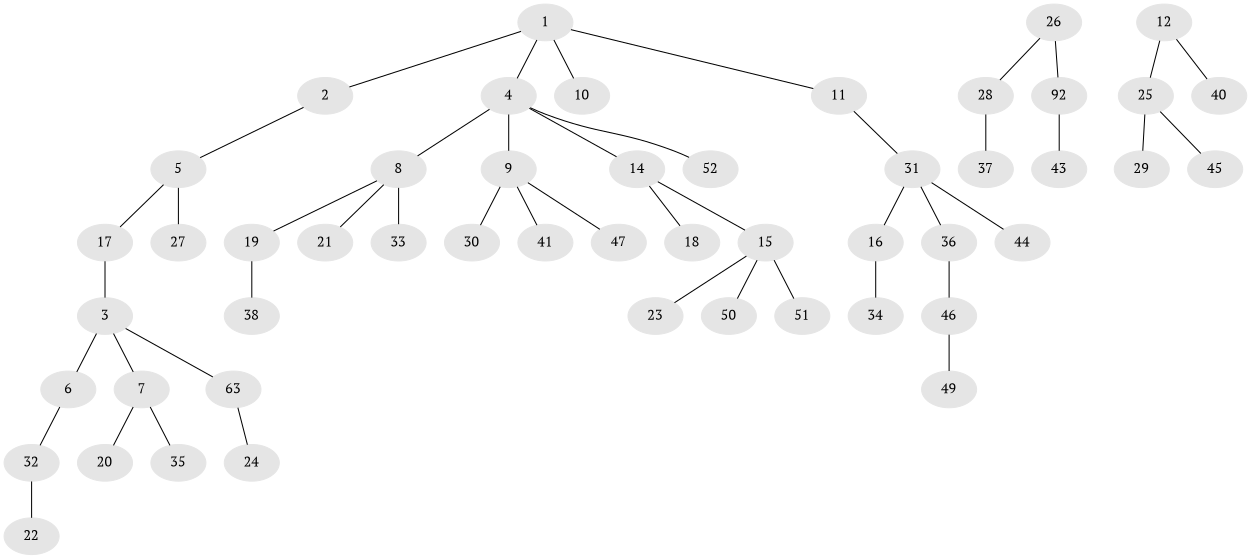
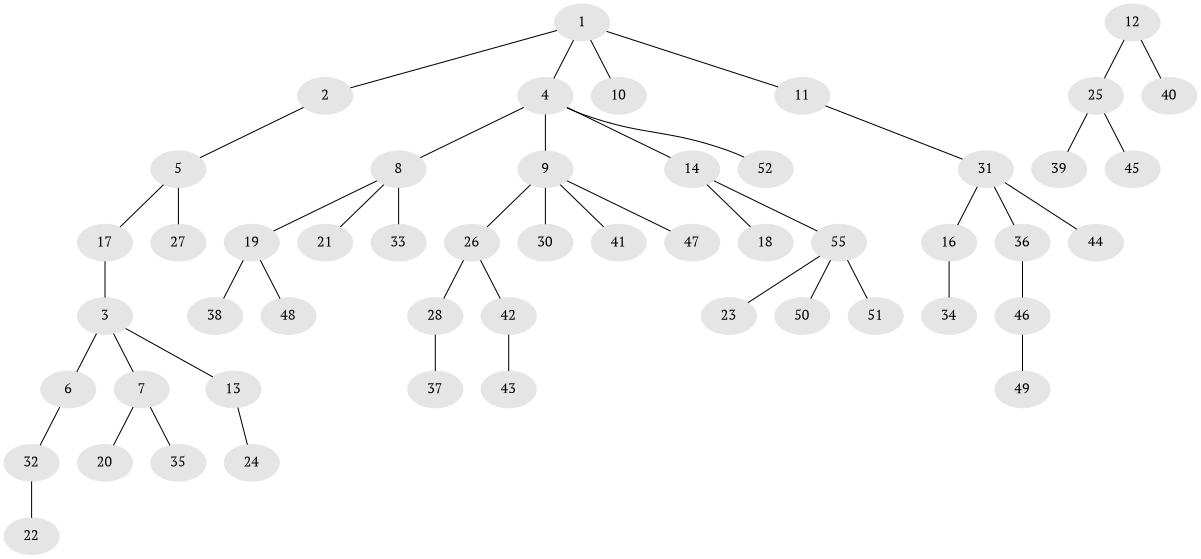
(1059, 96) -> (509, 316)
(1142, 169) -> (1059, 169)
none -> (509, 206)
(766, 243) -> (839, 243)
none -> (289, 316)
(233, 389) -> (233, 389)
